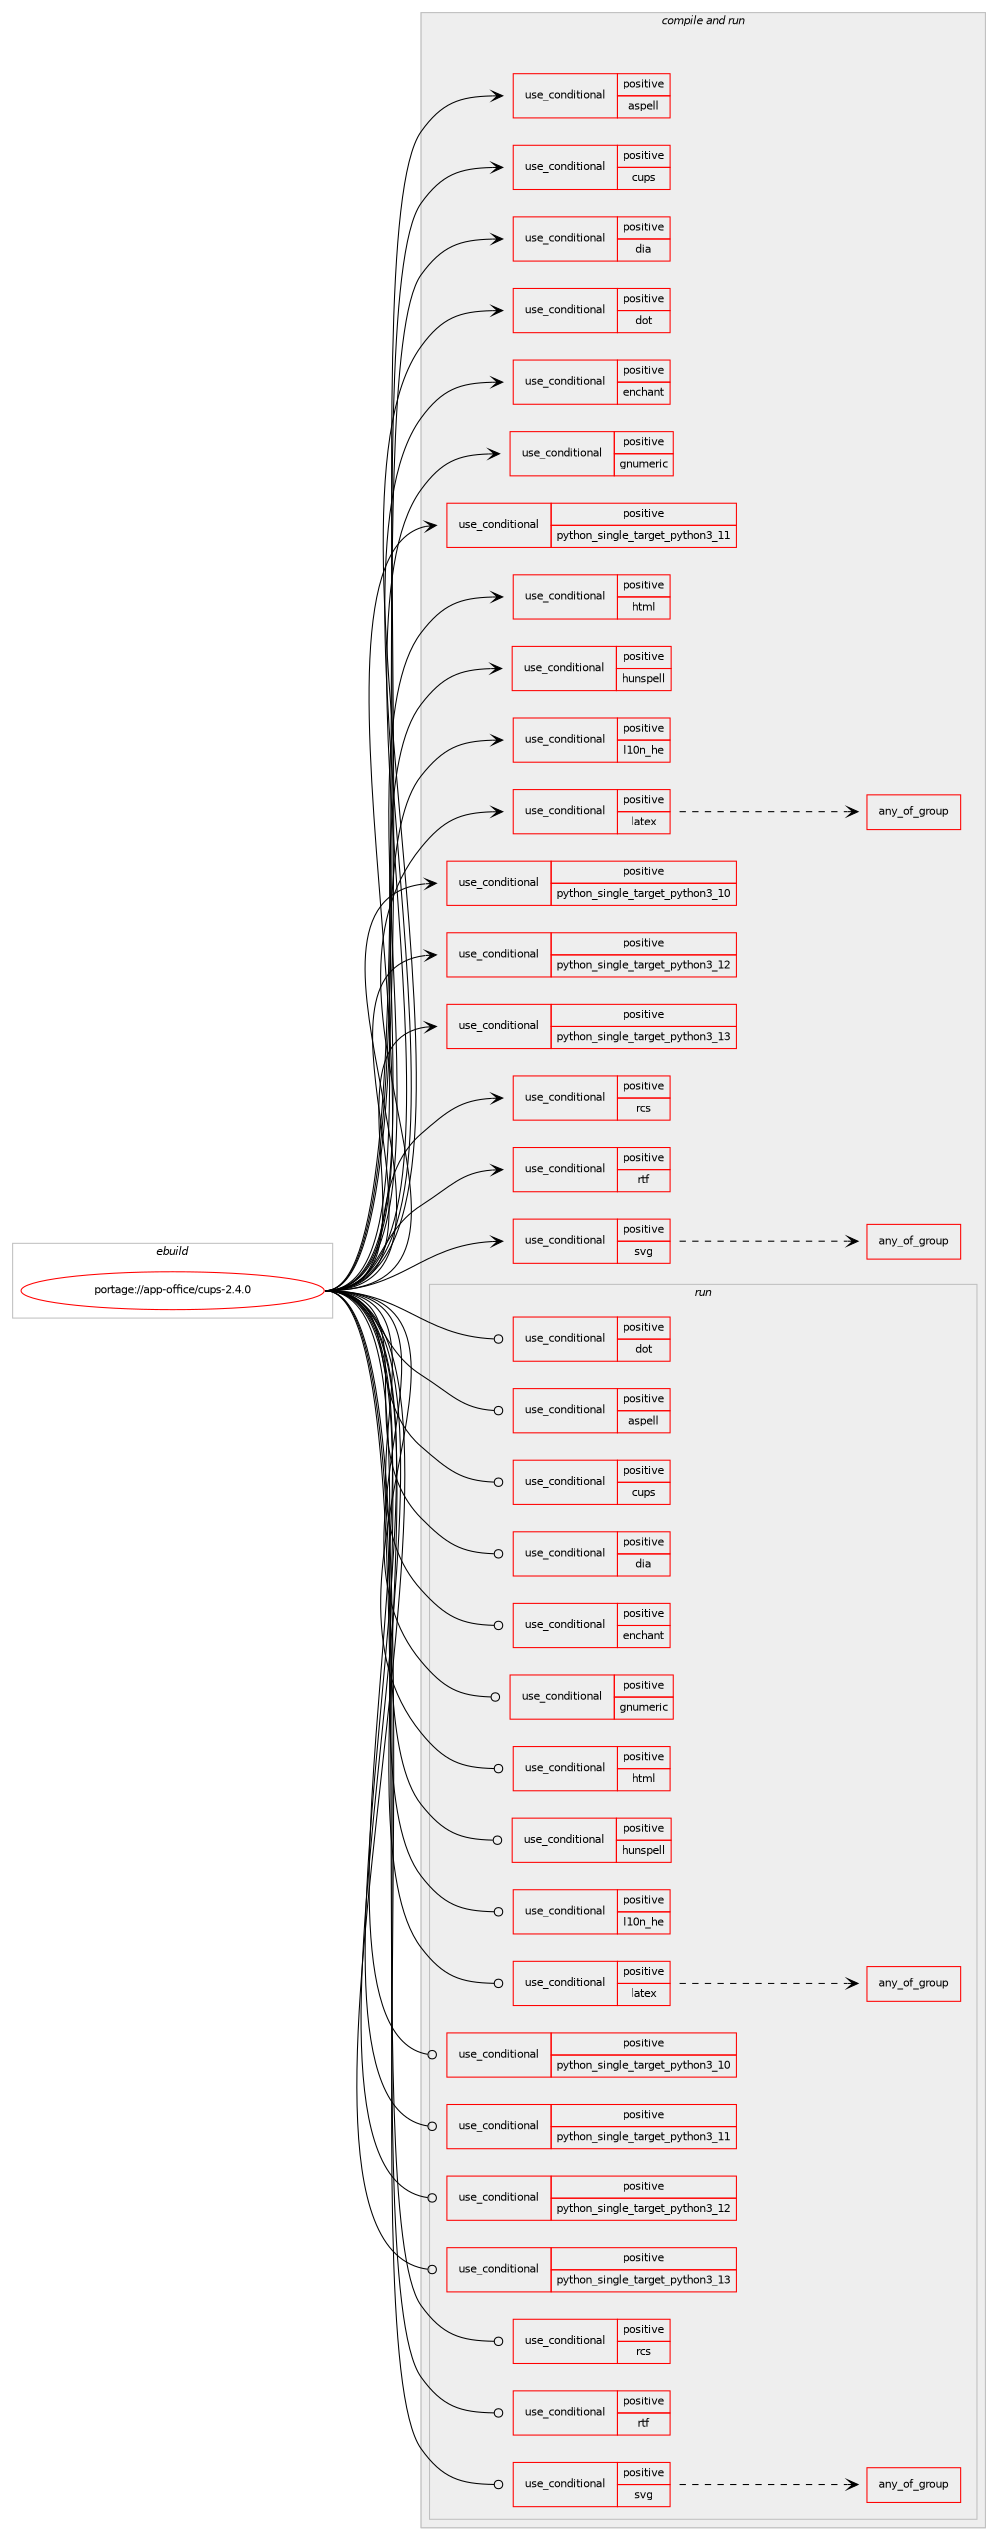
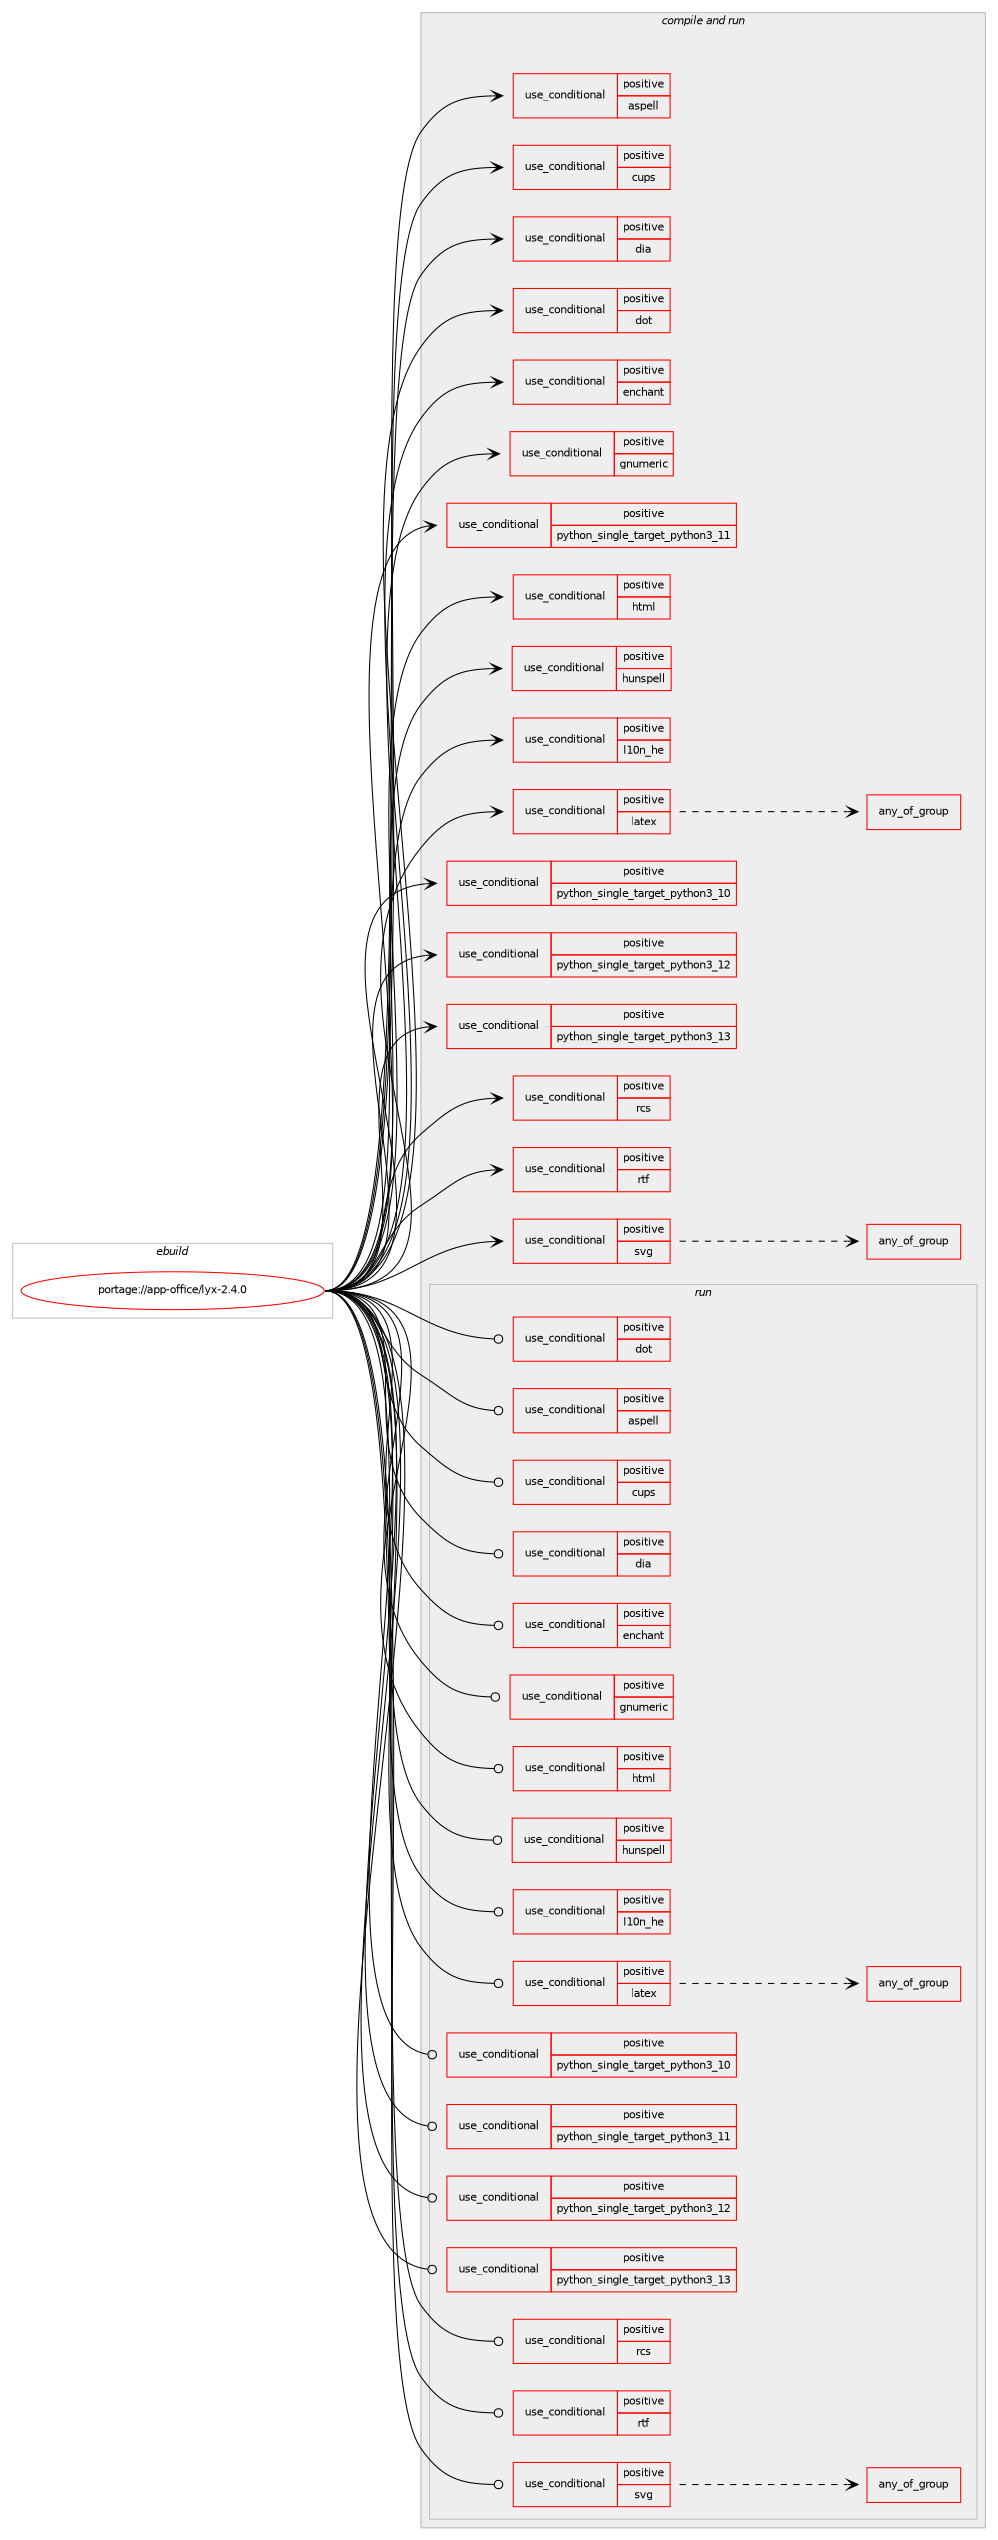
(173, 1291) -> (173, 1291)
